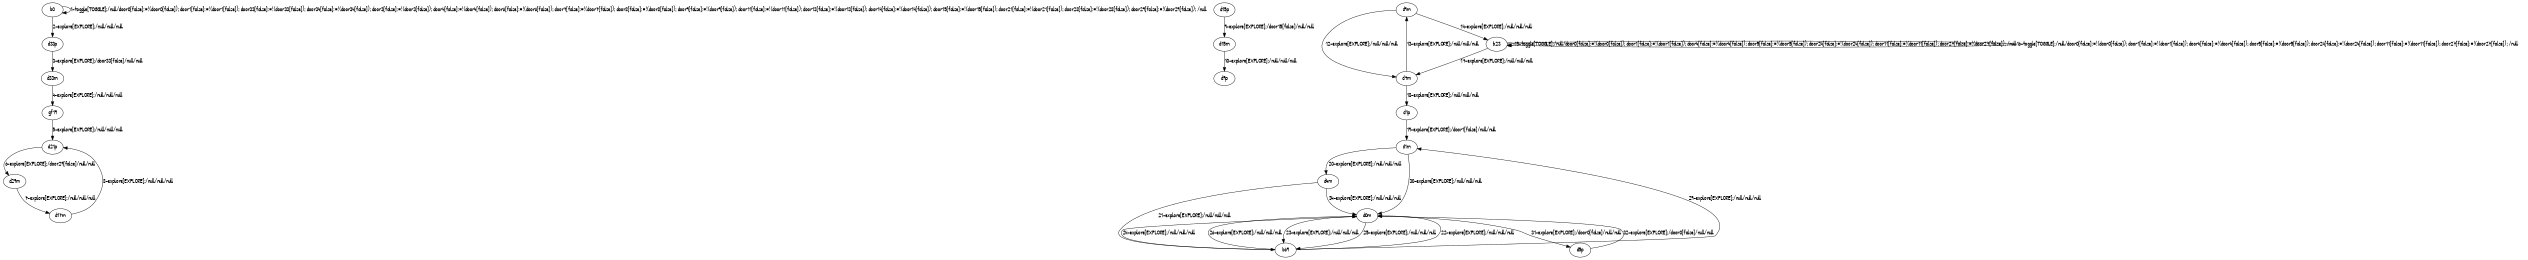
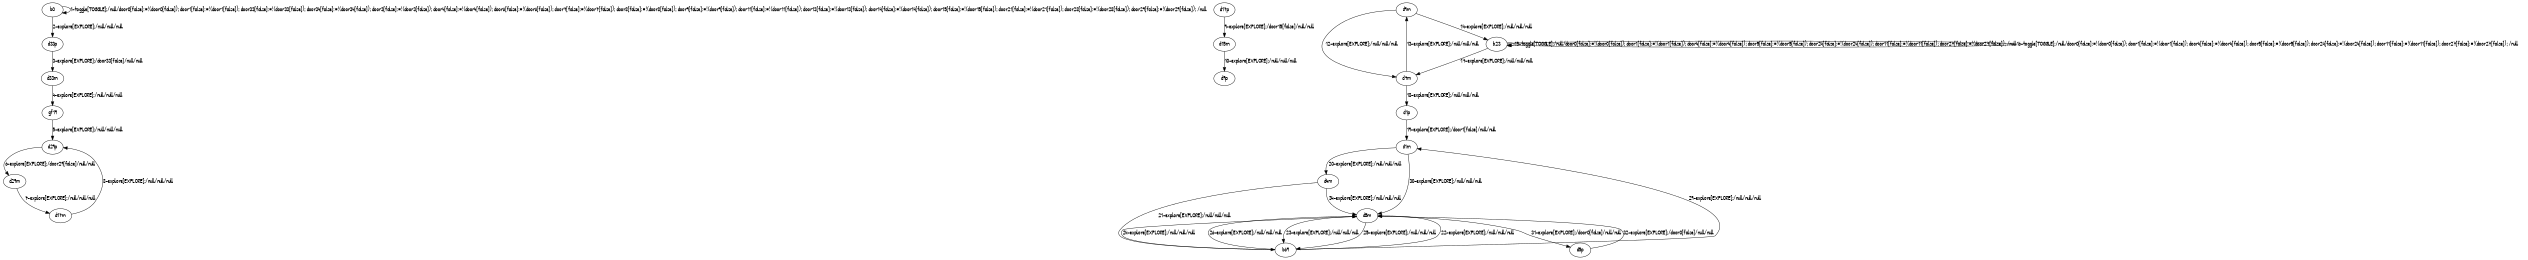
(1224, 10) -> (1224, 10)
(53, 147) -> (53, 147)
(1367, 216) -> (1367, 216)
